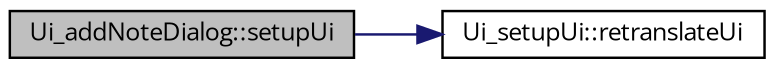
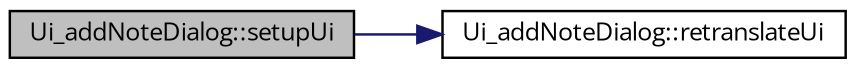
(604, 34) -> (644, 34)
